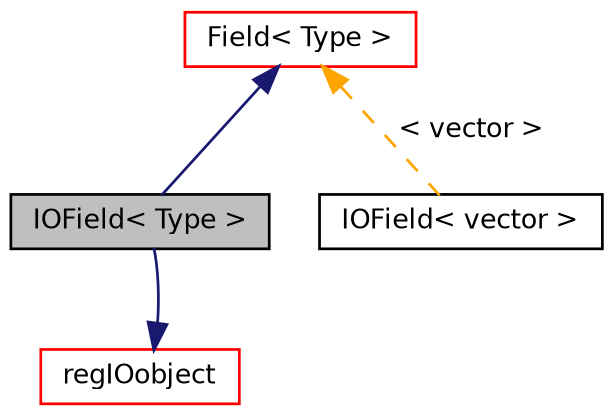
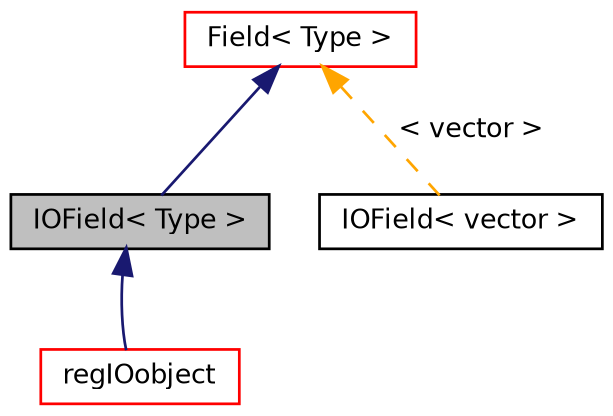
(158, 285) -> (122, 313)
